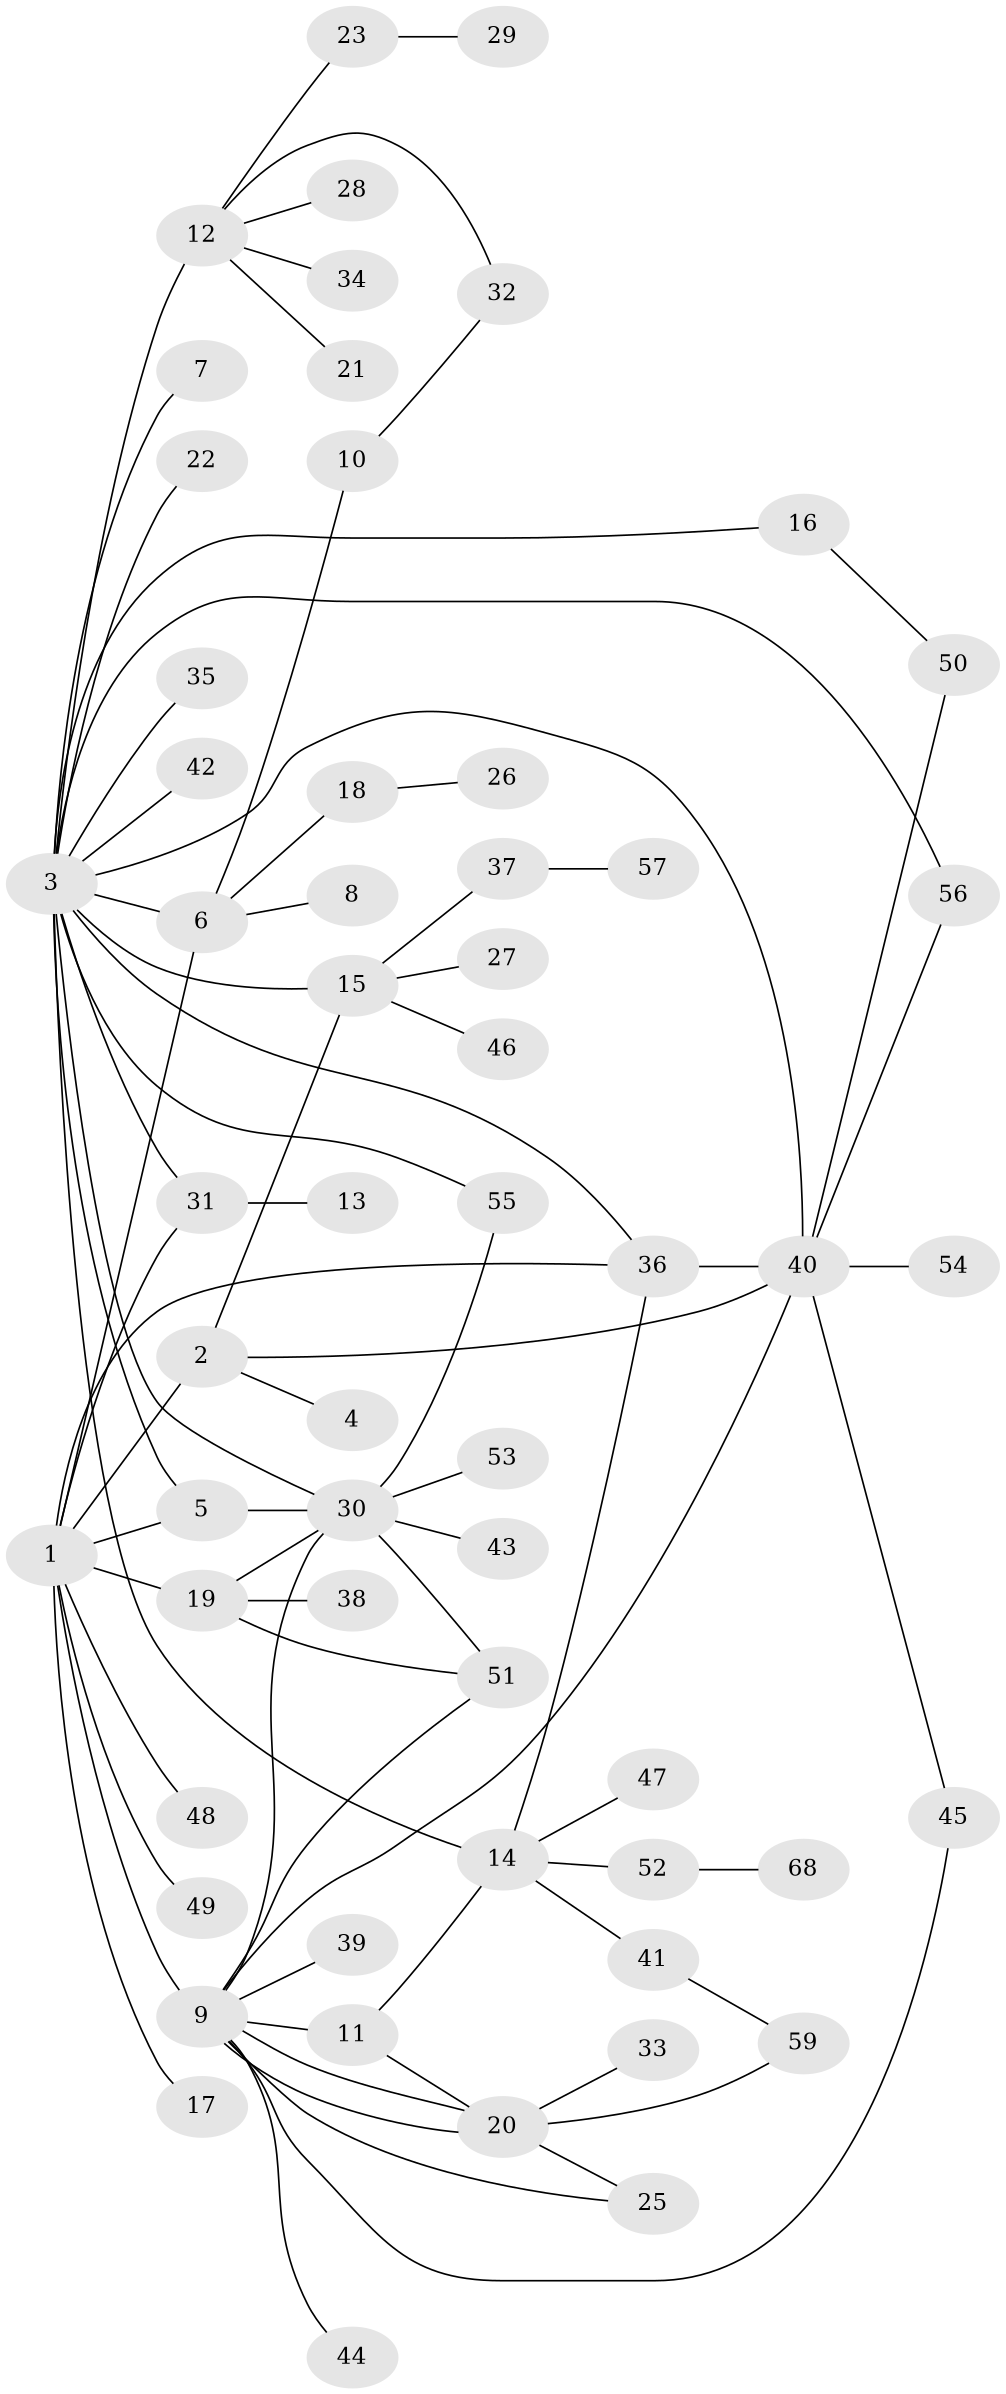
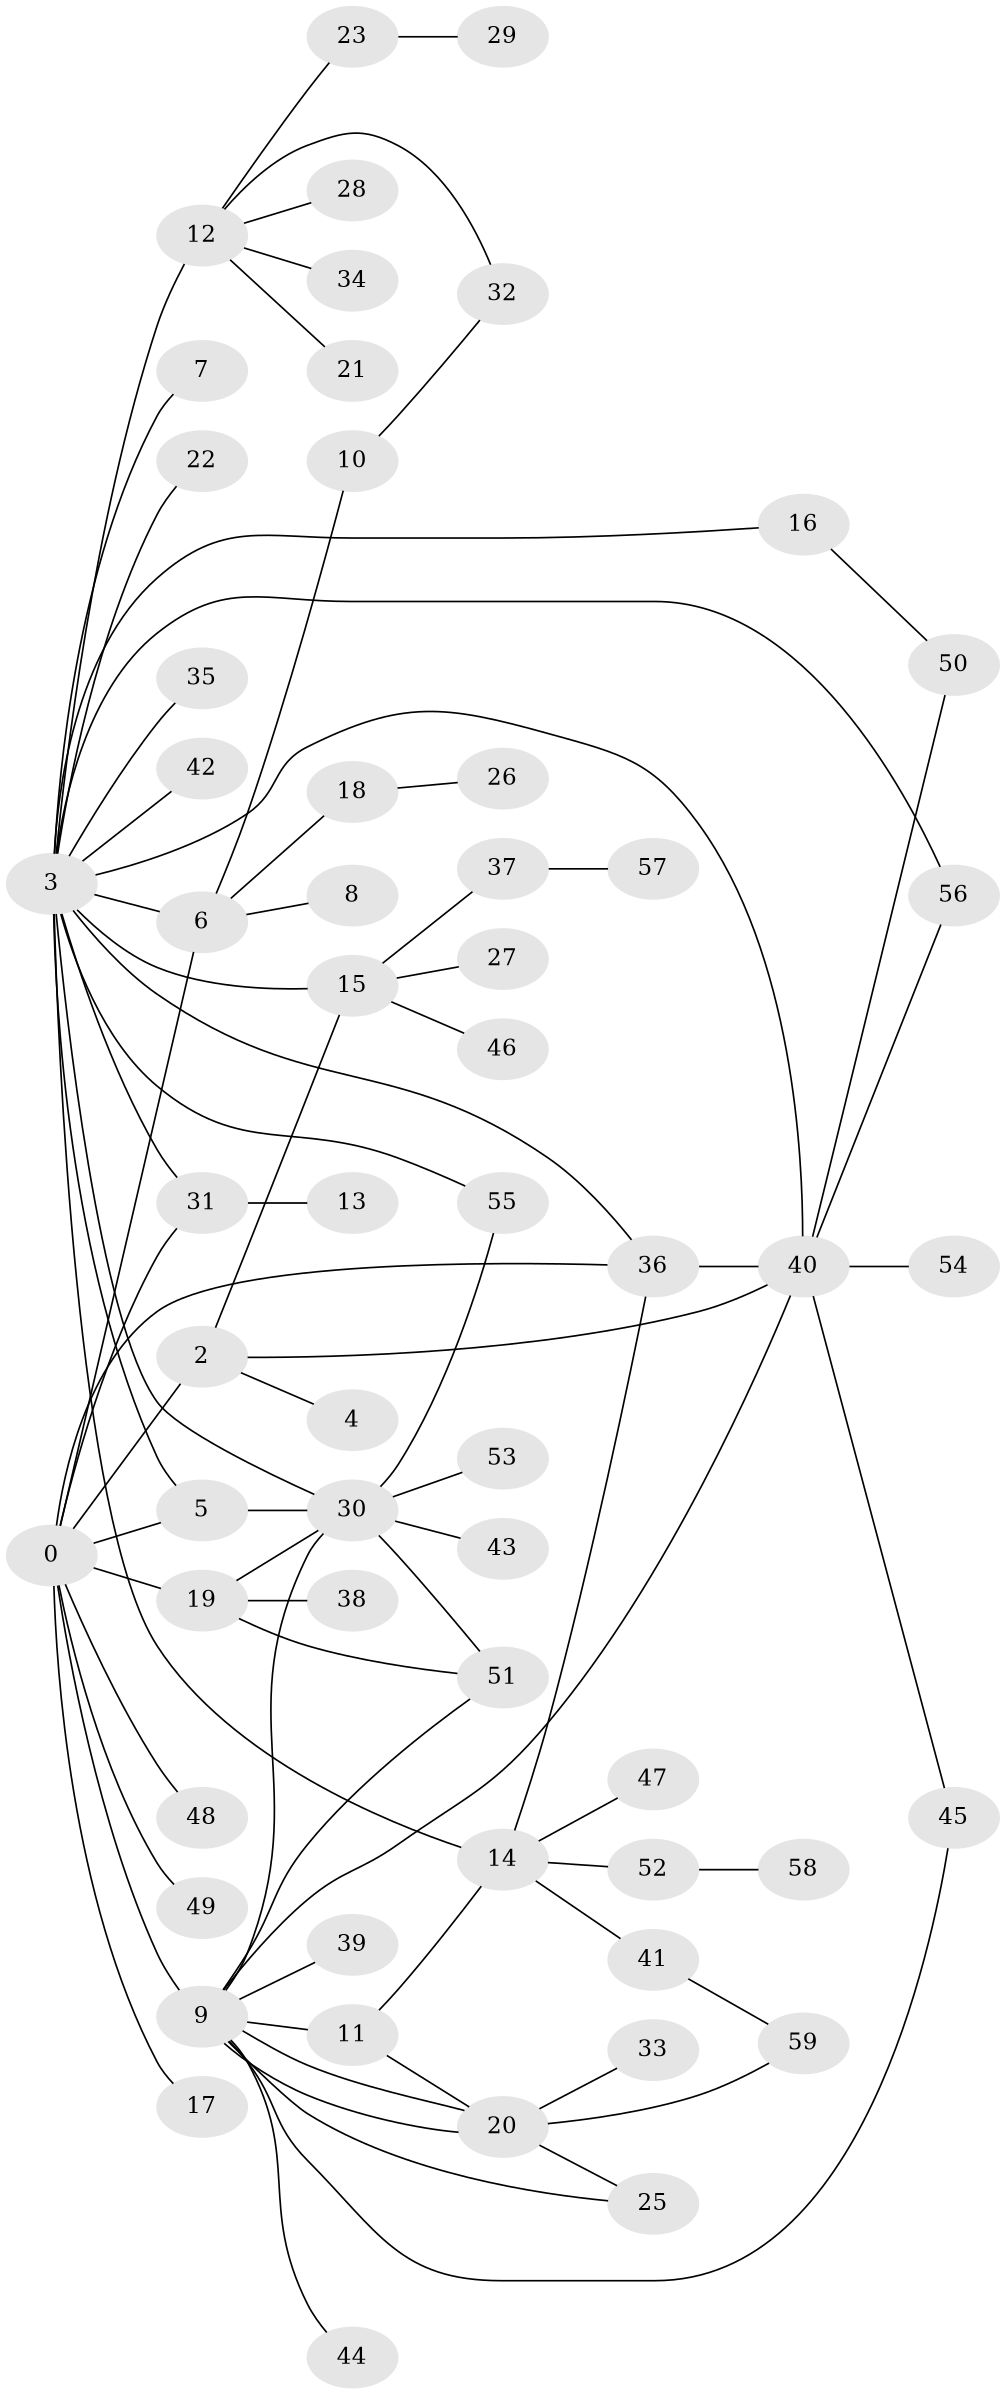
(52, 1556) -> (52, 1556)
(804, 1870) -> (804, 1870)
